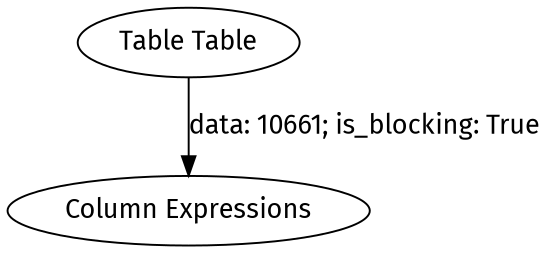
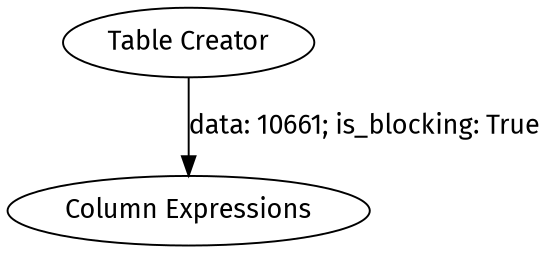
(189, 43) -> (189, 43)
